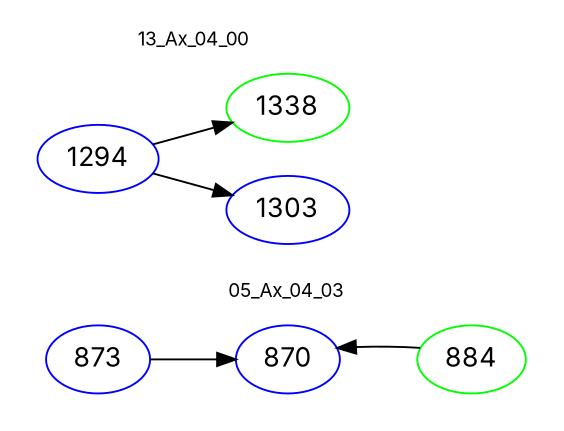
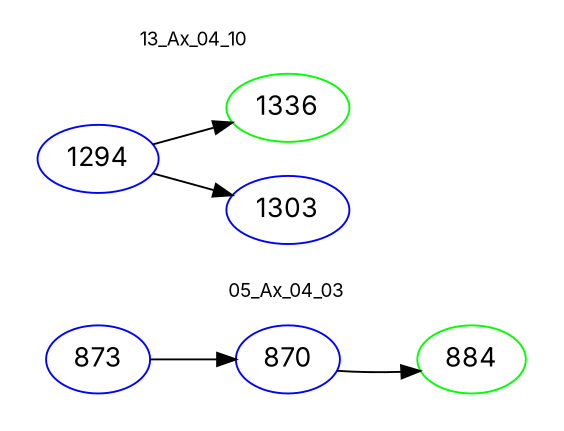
(194, 41) -> (194, 41)
(288, 108) -> (288, 108)
(388, 347) -> (369, 372)
